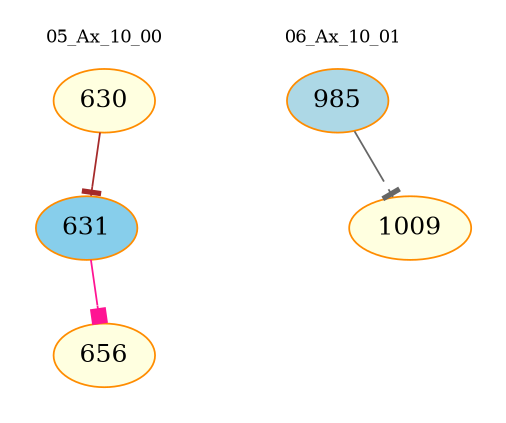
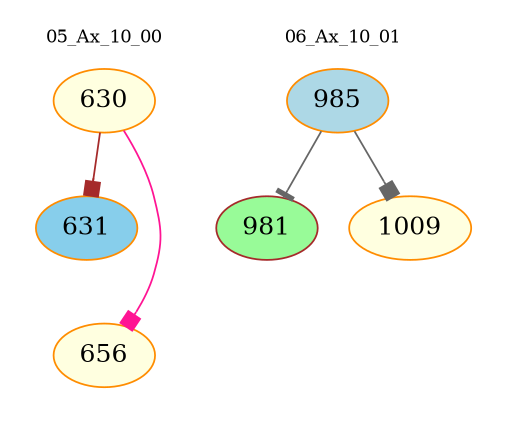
(369, 156) -> (369, 156)
(96, 160) -> (96, 160)
none -> (267, 228)
(94, 283) -> (159, 220)
